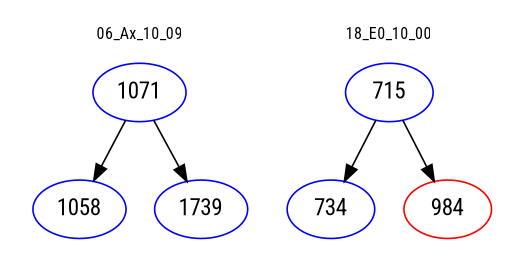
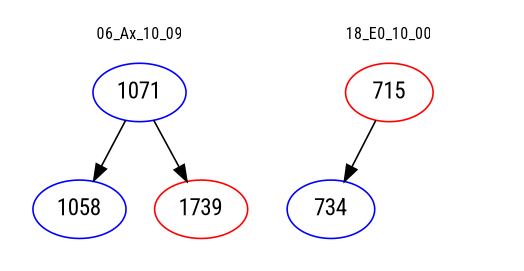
(389, 92) -> (389, 92)
(201, 209) -> (201, 209)
(448, 209) -> none
